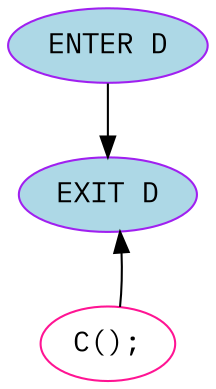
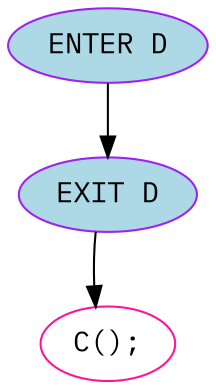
(122, 280) -> (94, 259)
